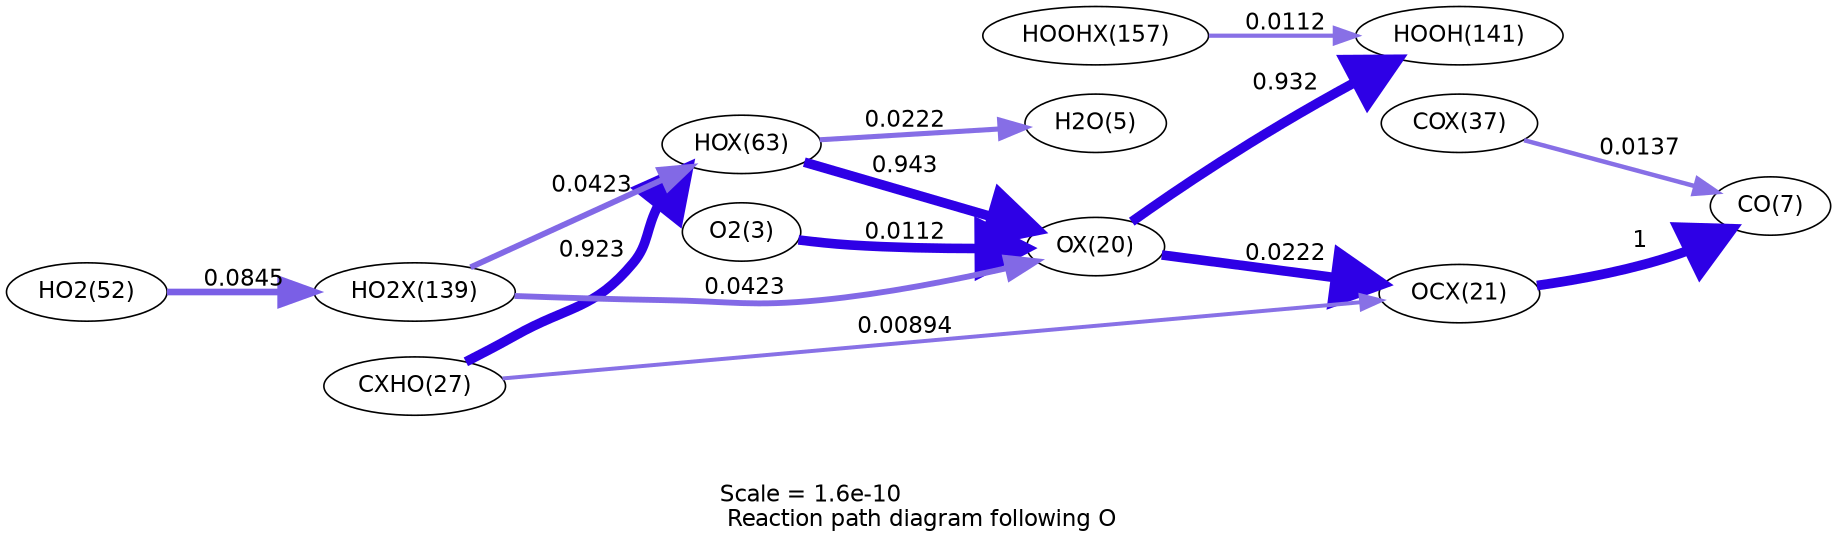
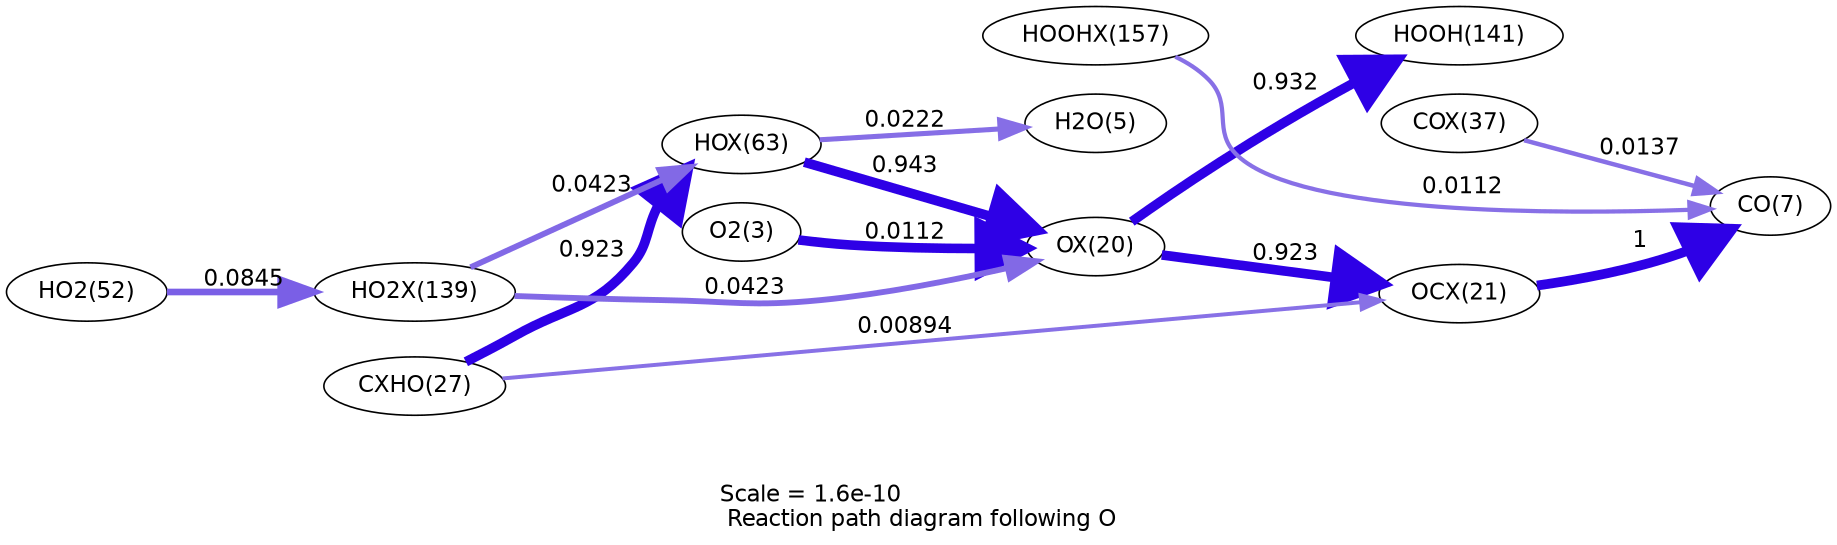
(1272, 36) -> (1397, 202)
(1282, 254) -> (1282, 254)
